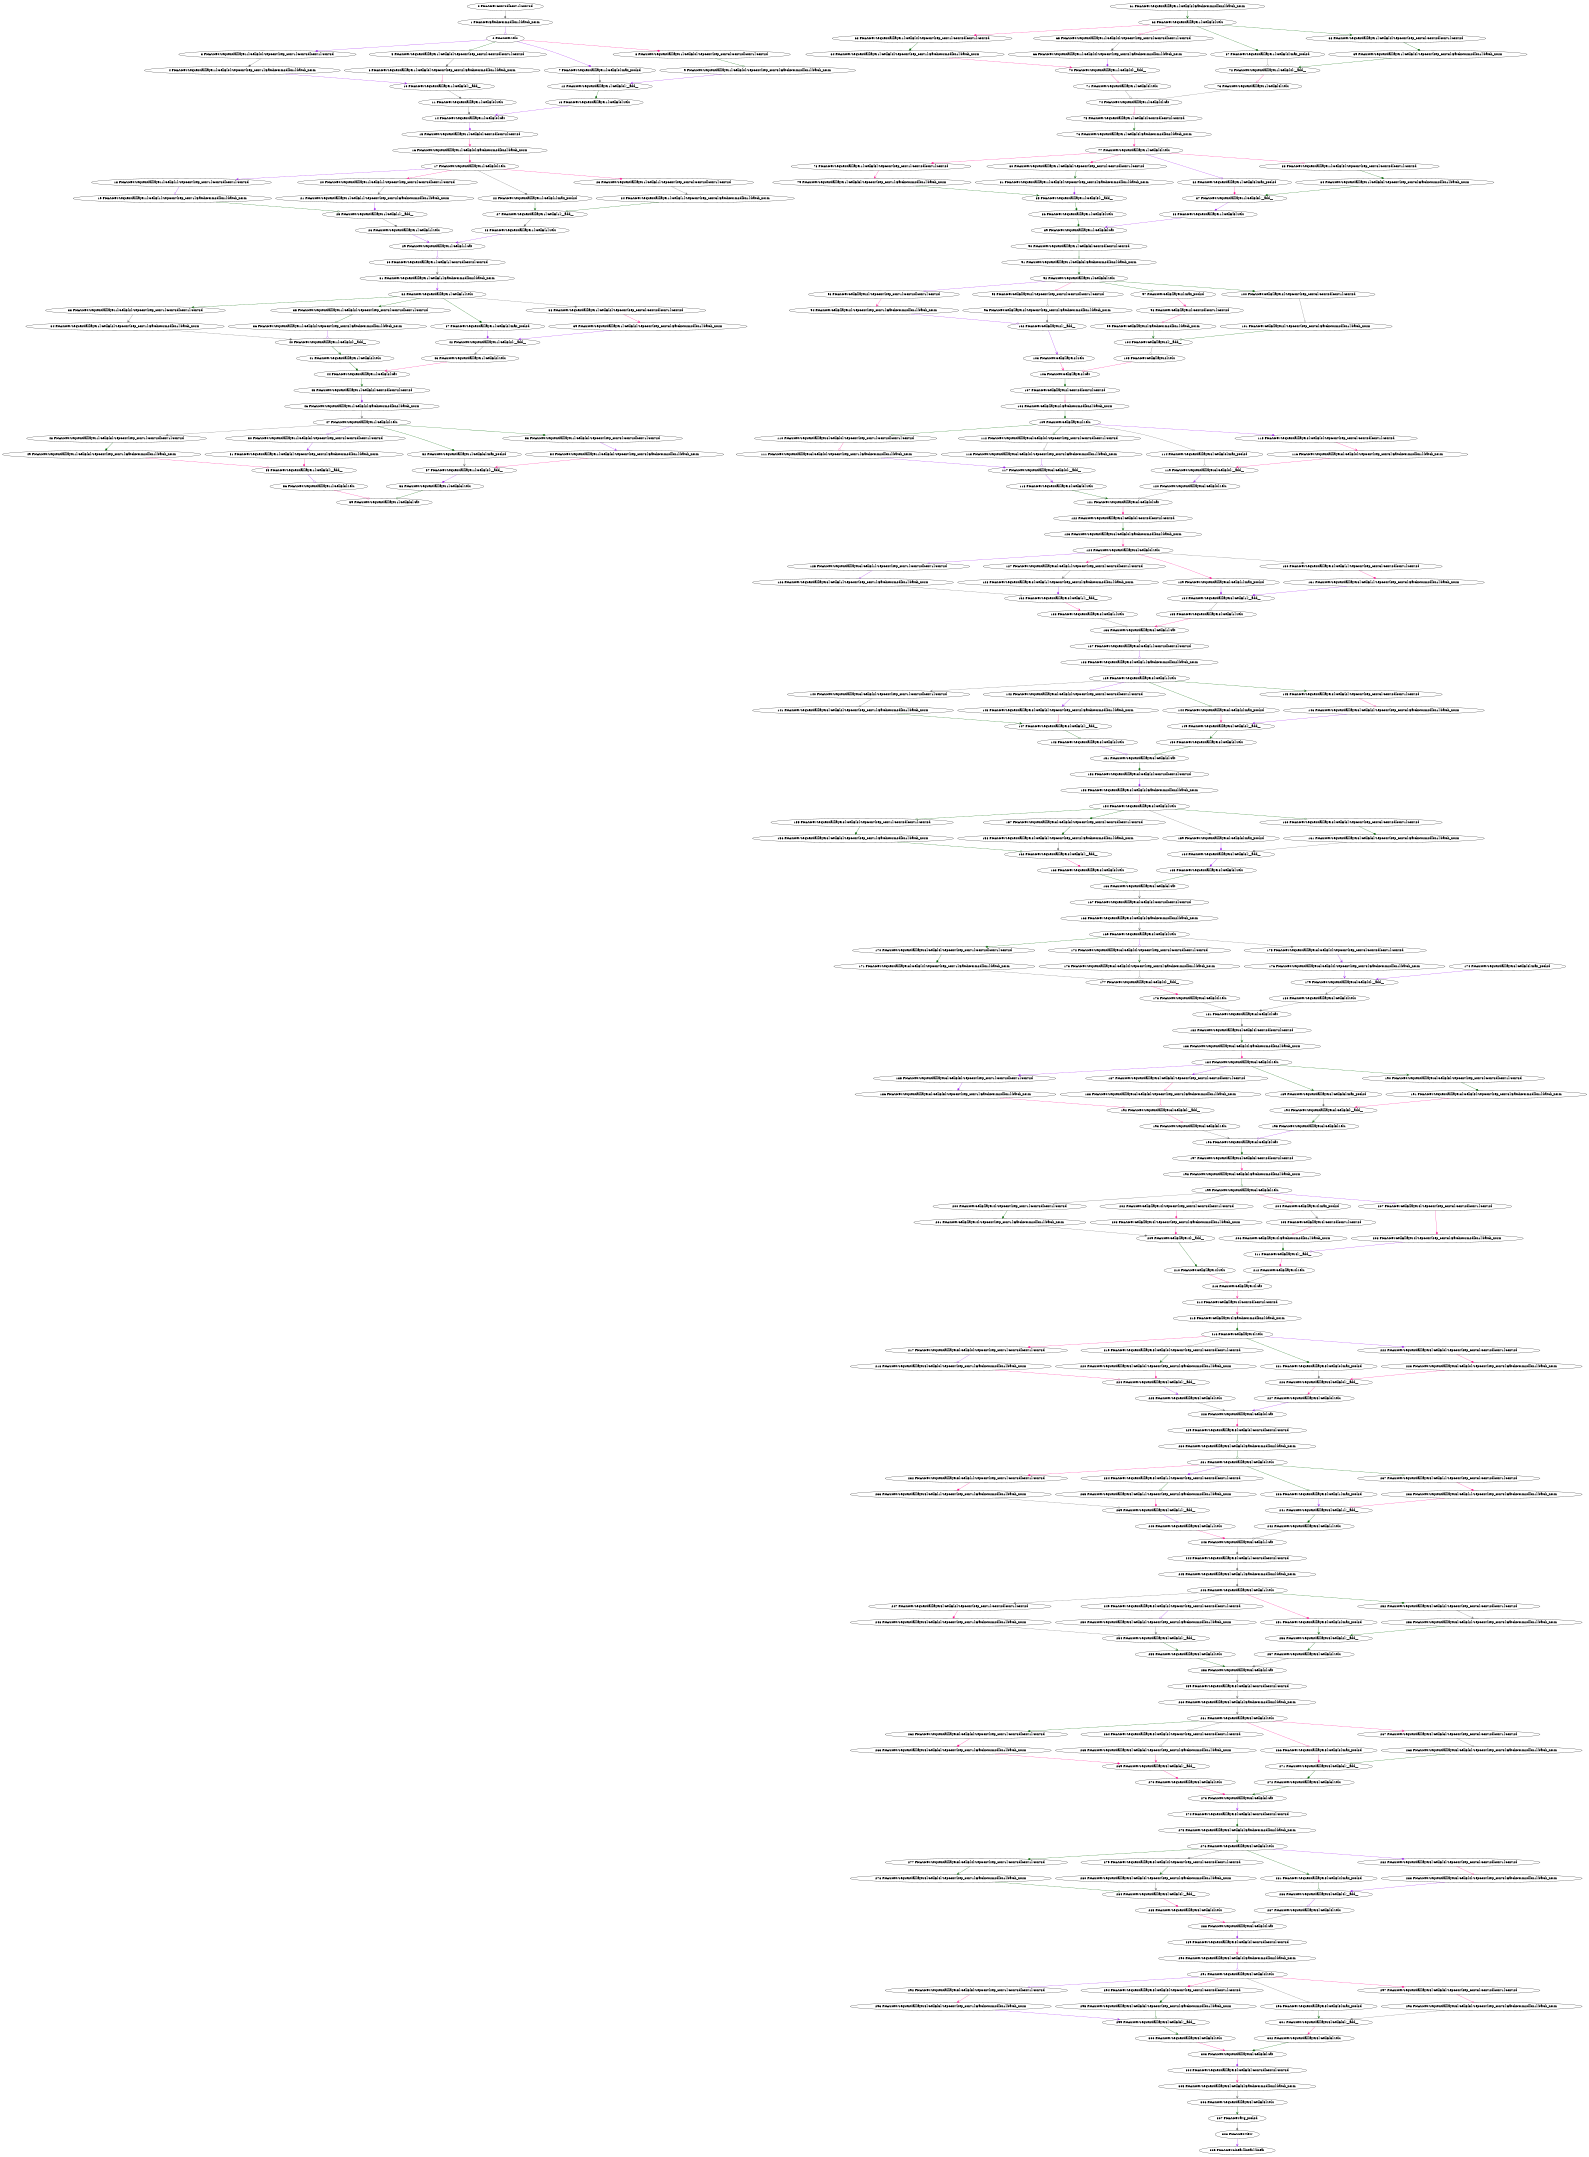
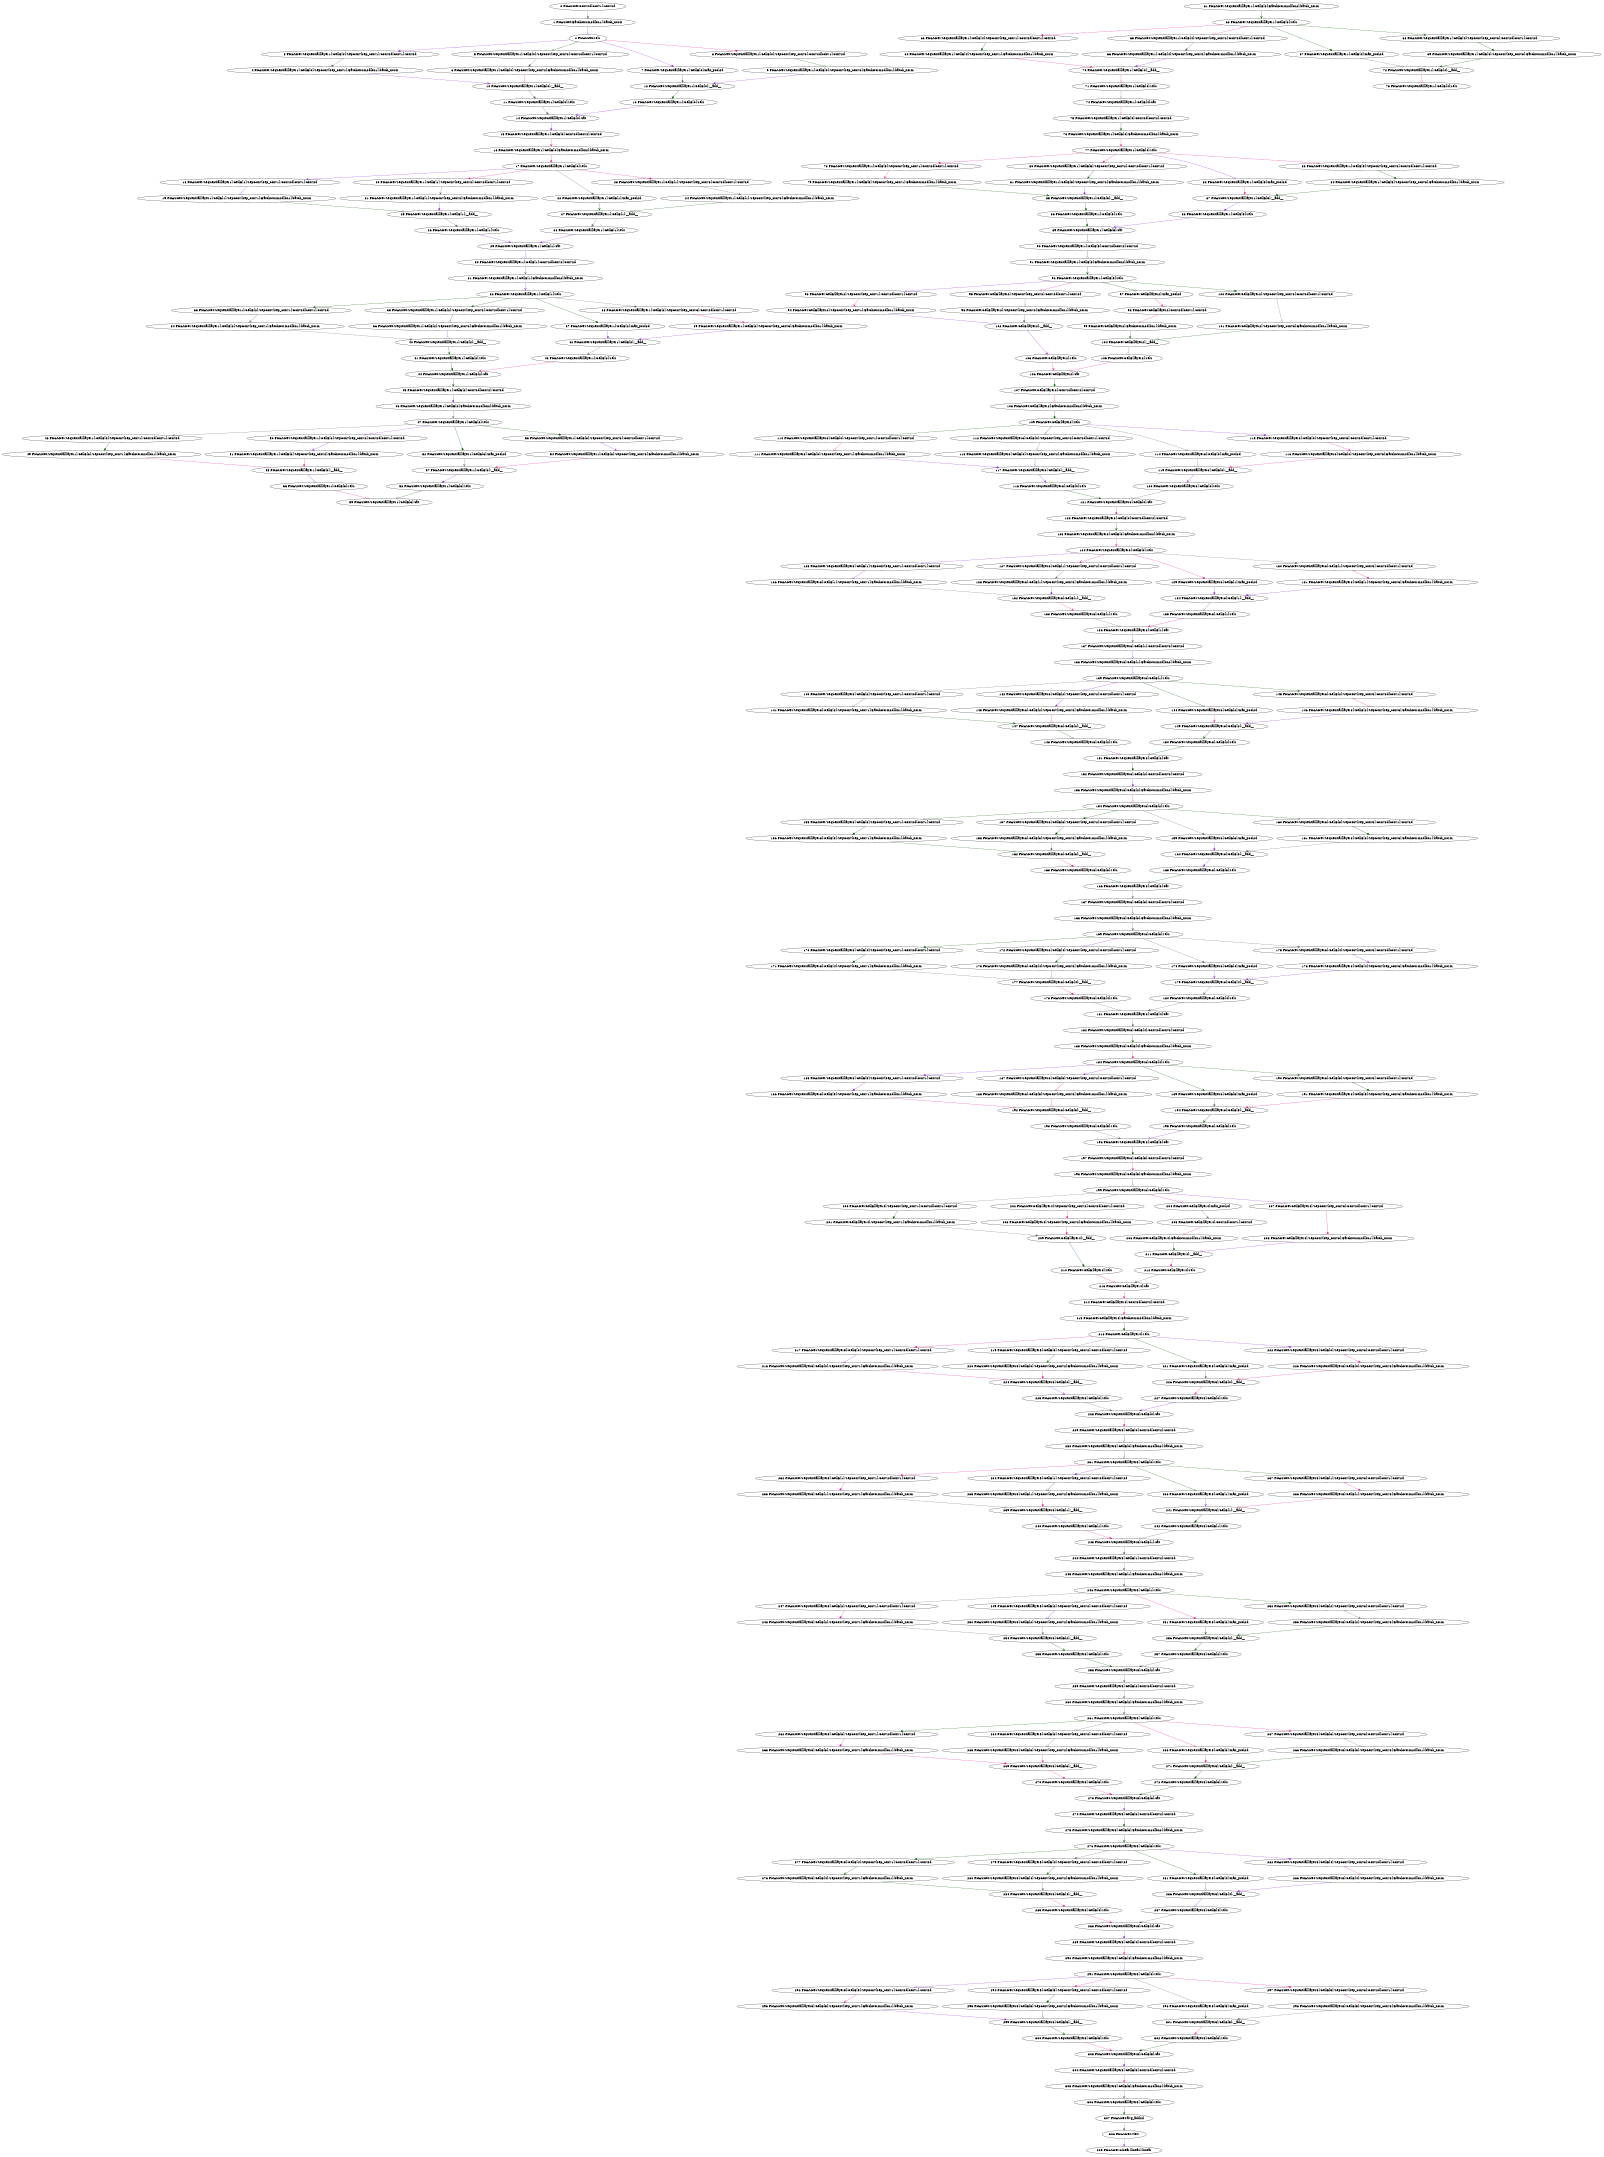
(1194, 94) -> none
none -> (1172, 950)
(1237, 2118) -> (1124, 2118)
